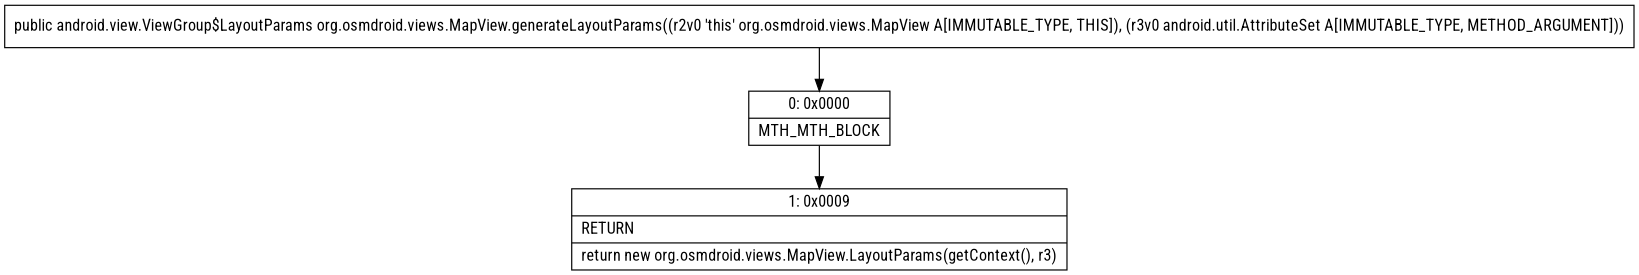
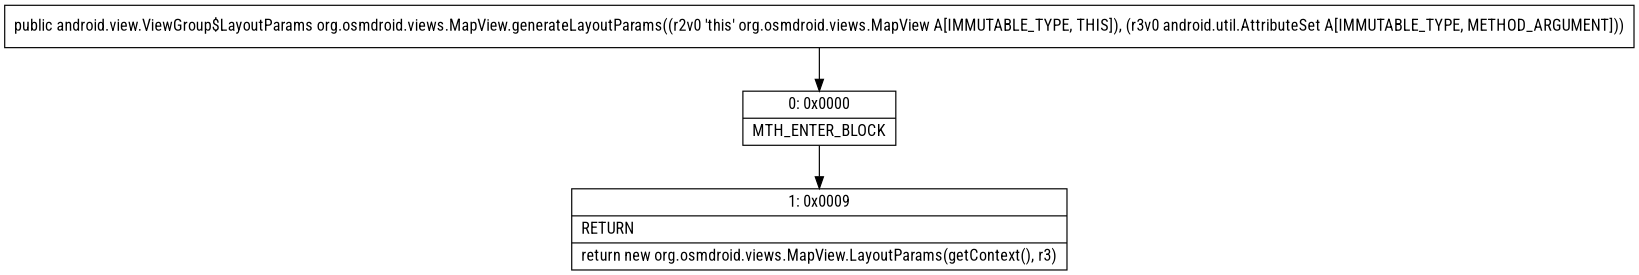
(819, 131) -> (819, 131)
